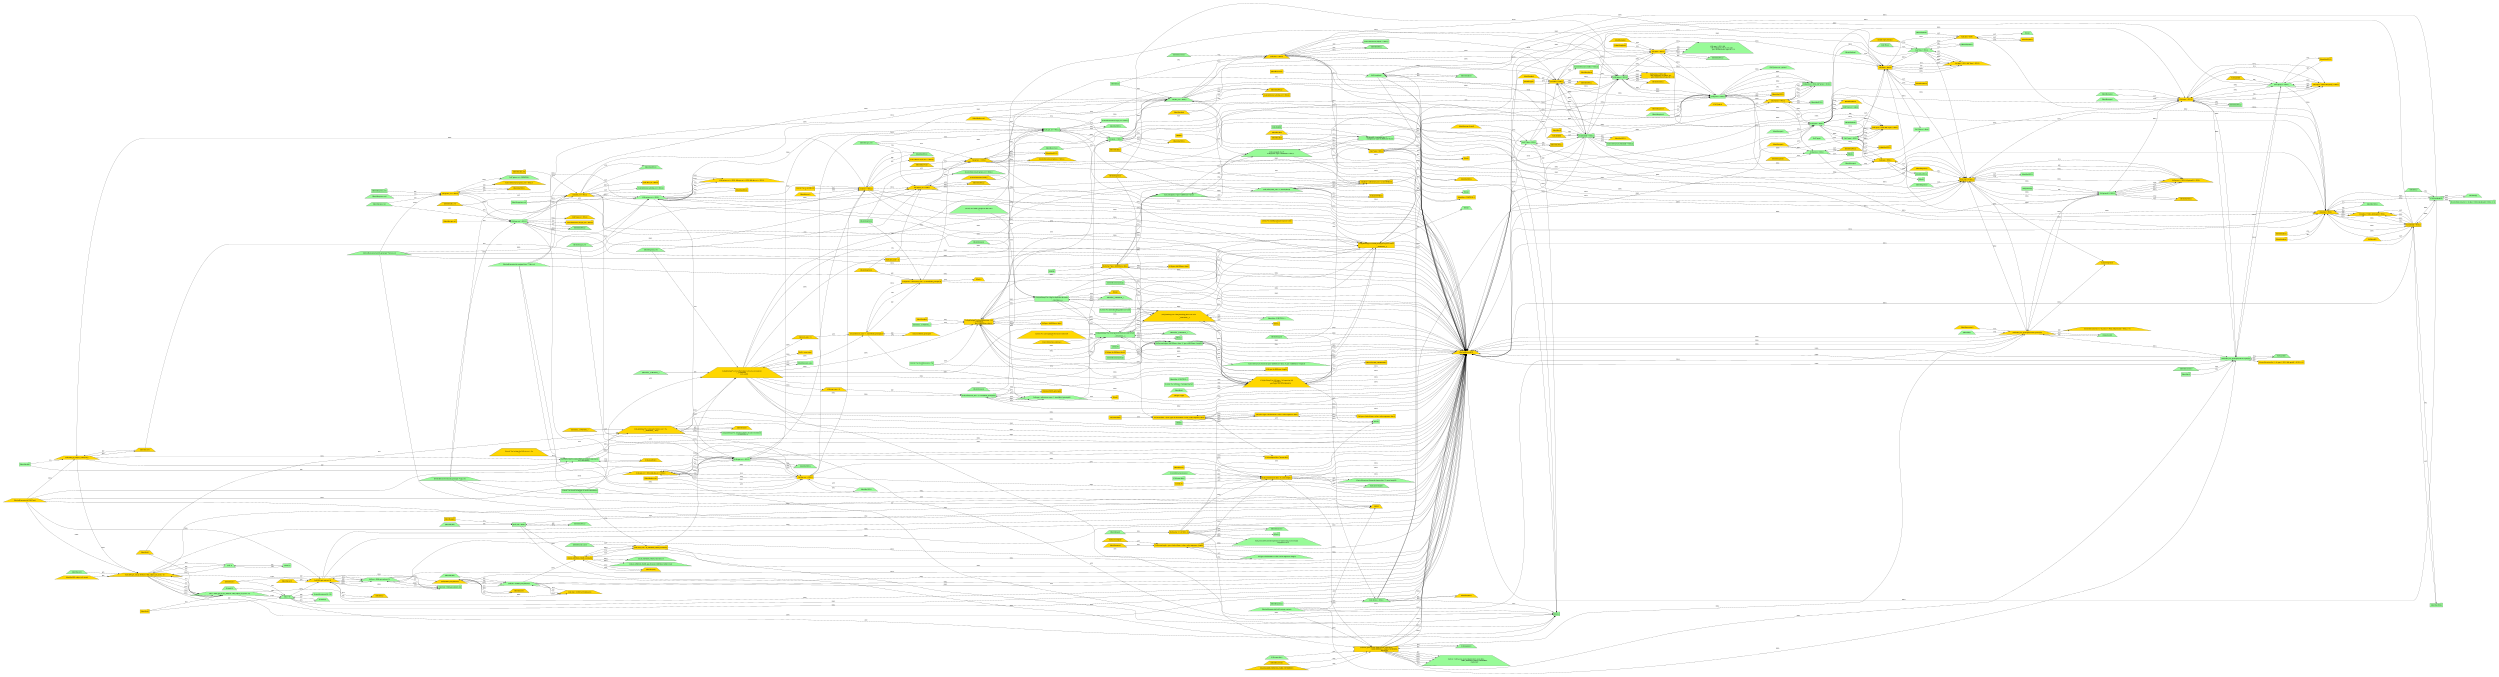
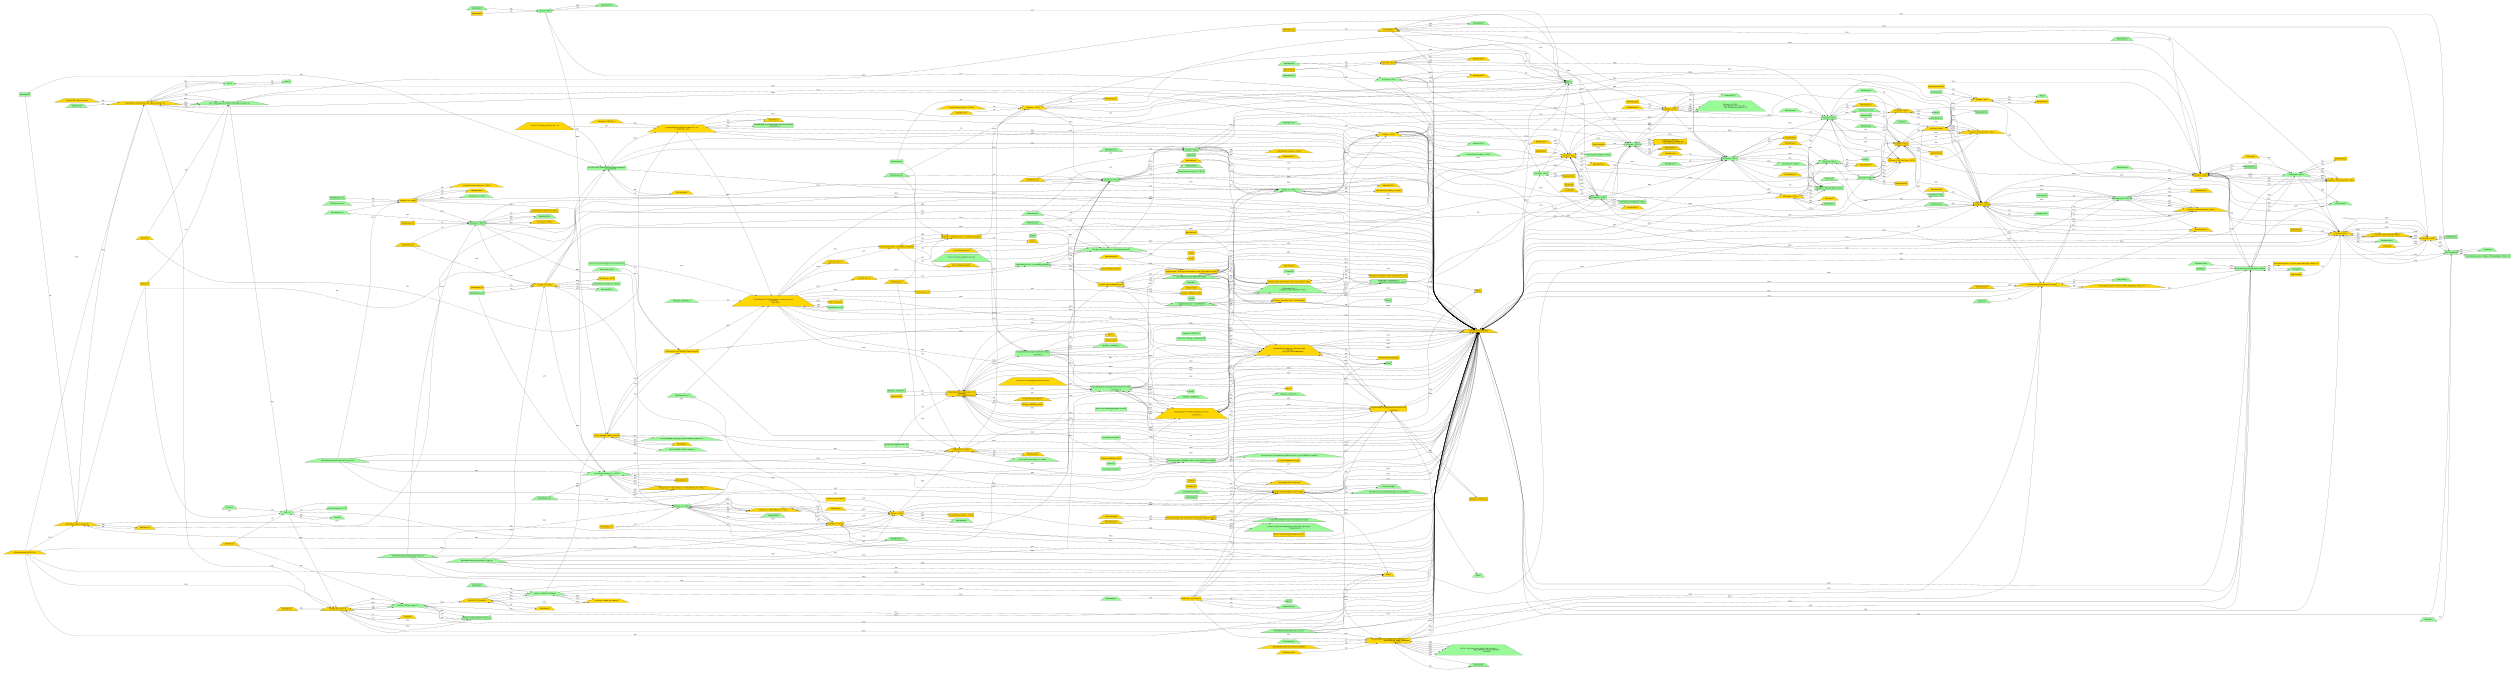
(1885, 40) -> (1936, 87)
(1376, 42) -> (1478, 154)
(1906, 44) -> (1960, 92)
(1922, 50) -> (1936, 129)
(1376, 75) -> (1389, 30)
(1747, 105) -> (1807, 201)
(1850, 107) -> (1866, 110)
(1333, 110) -> (1350, 239)
(1466, 126) -> none
none -> (1289, 151)
(1011, 160) -> (1001, 108)
(519, 177) -> (477, 196)
(1376, 196) -> none
(651, 197) -> (607, 474)
none -> (2341, 203)
none -> (2161, 214)
(1466, 352) -> (1478, 331)
(1277, 457) -> (1289, 483)
(778, 460) -> (758, 522)
(336, 498) -> (472, 549)
(450, 587) -> (477, 618)
